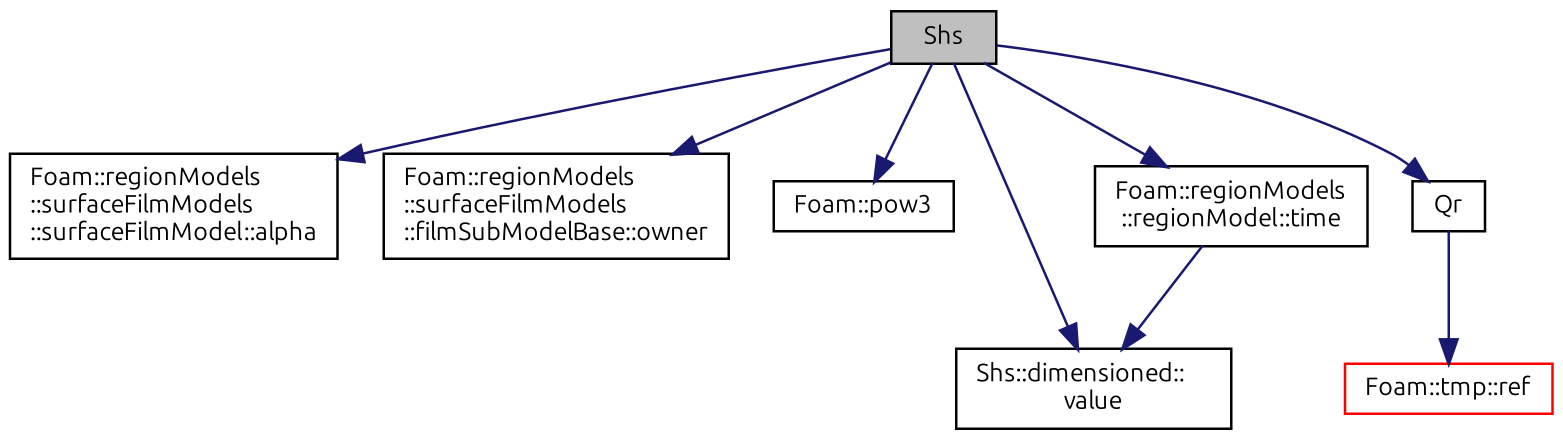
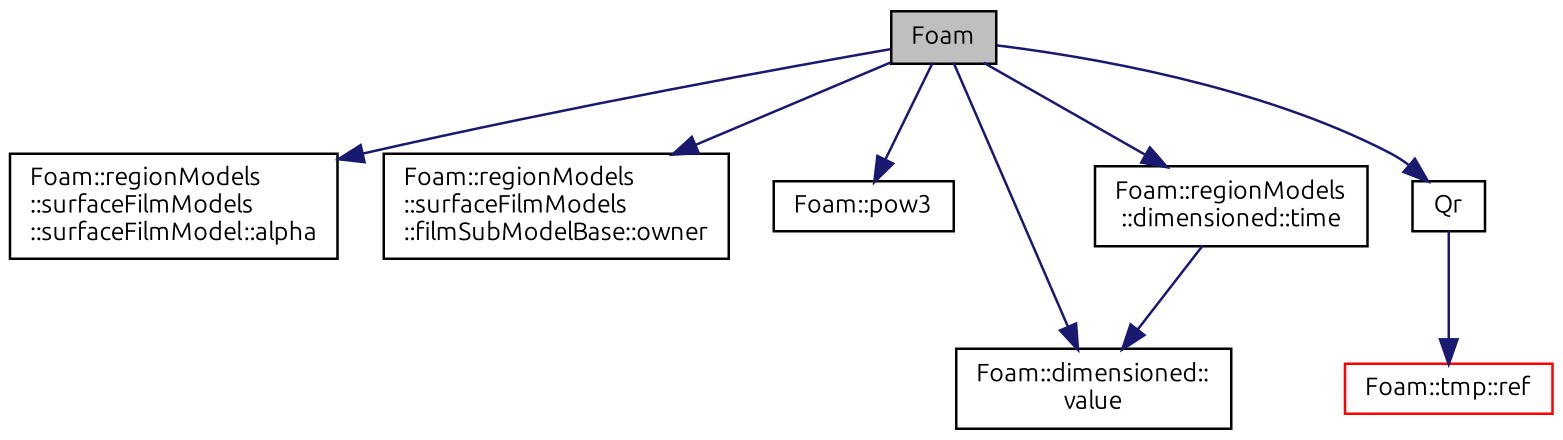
(944, 38) -> (944, 38)
(1231, 206) -> (1231, 206)
(1094, 389) -> (1094, 389)
